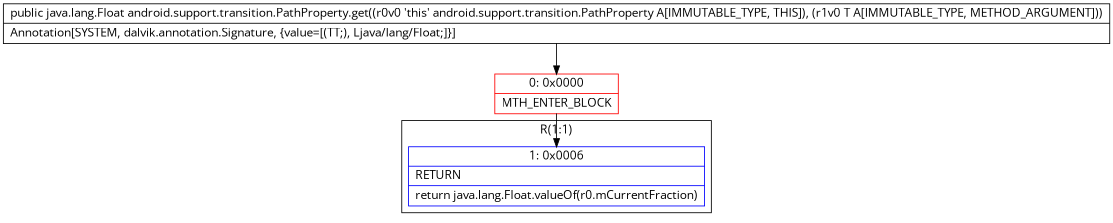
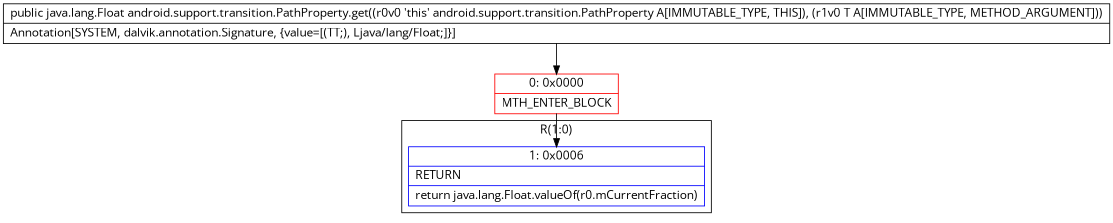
(557, 130) -> (557, 130)
